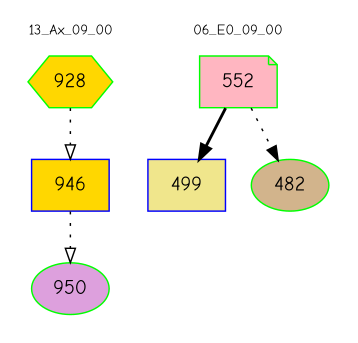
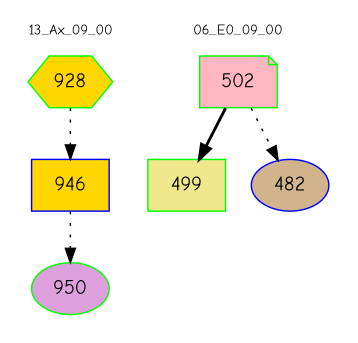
(238, 82) -> (238, 82)
(70, 127) -> (70, 127)
(187, 185) -> (187, 185)
(290, 185) -> (290, 185)
(70, 230) -> (70, 230)
